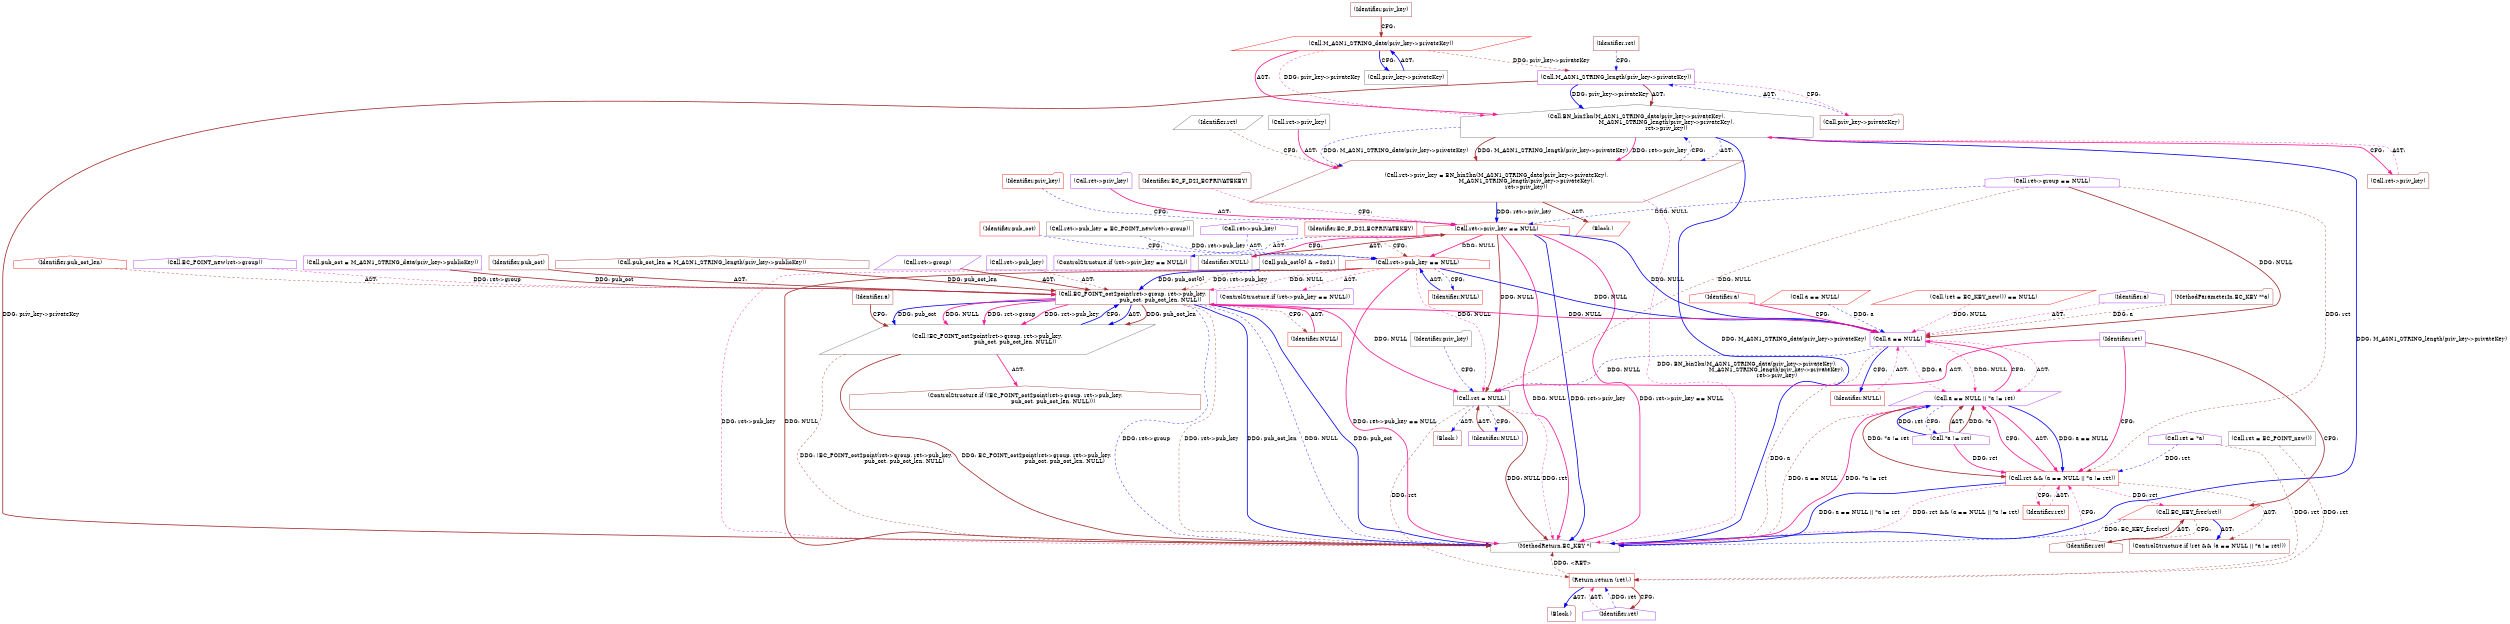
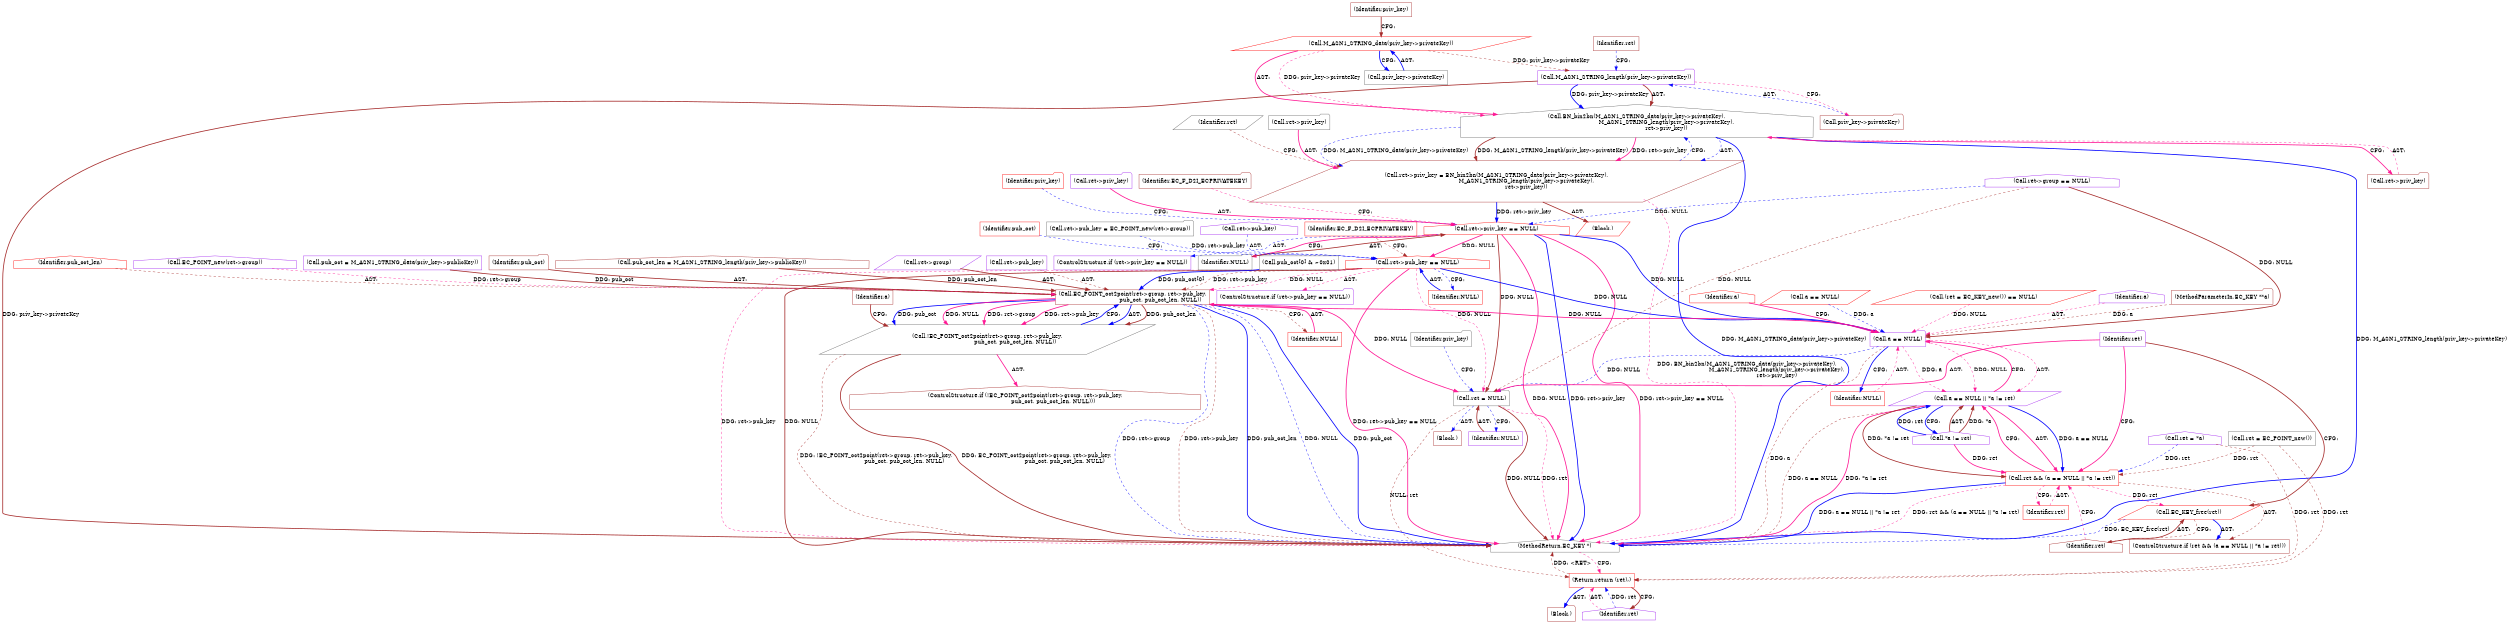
(2326, 321) -> (2190, 465)
(1928, 417) -> (1928, 417)
(1404, 495) -> (1404, 495)
none -> (1591, 559)
